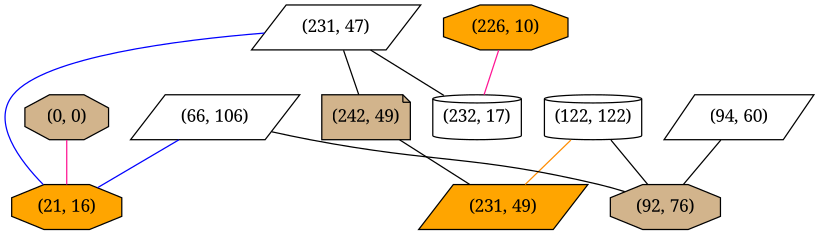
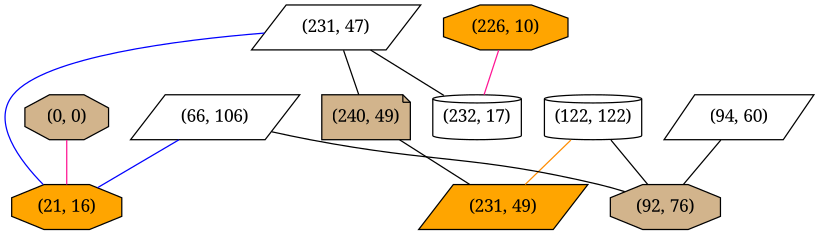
(366, 117) -> (366, 117)
